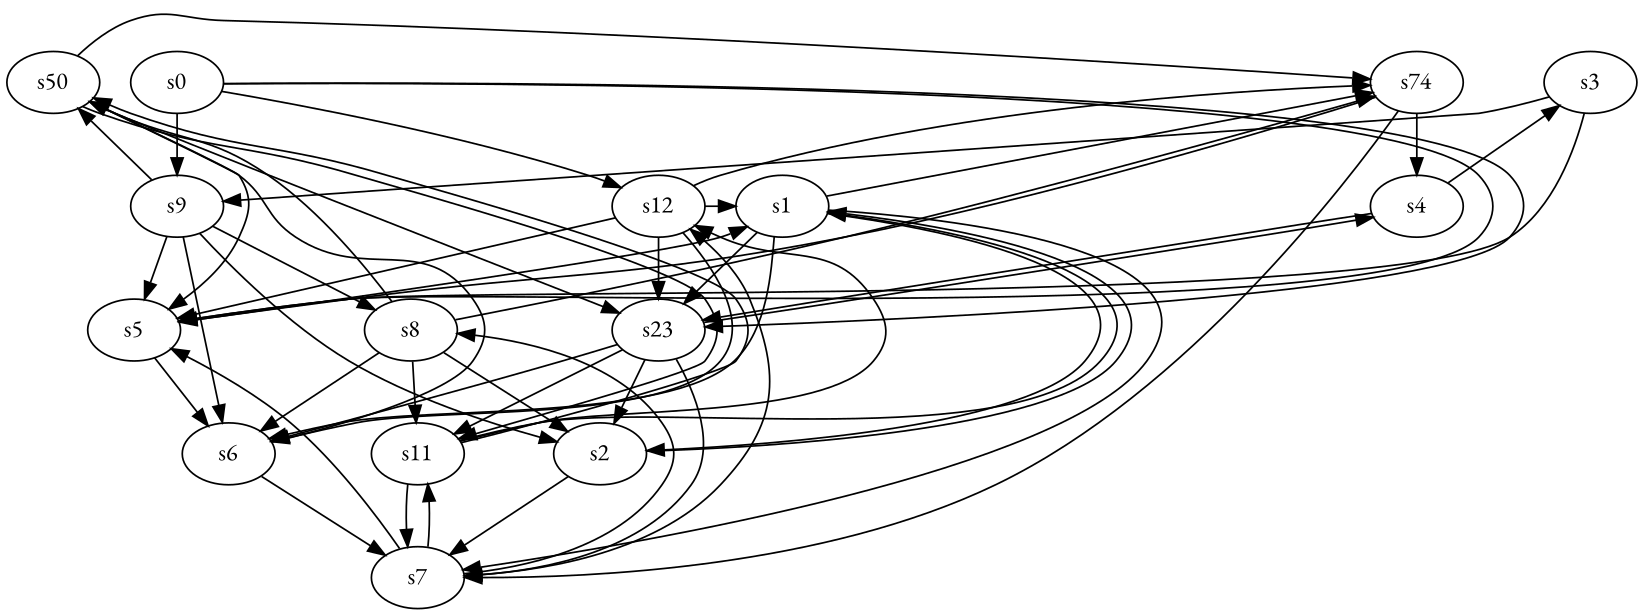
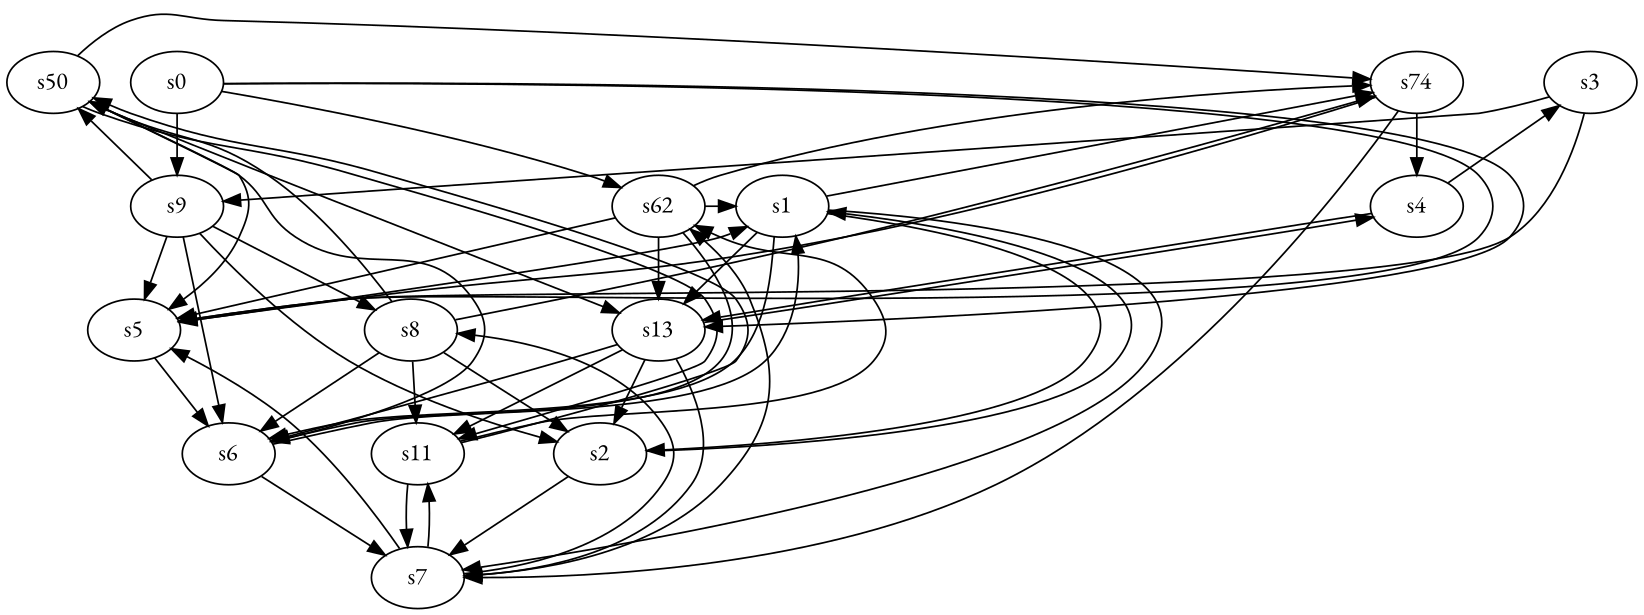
(659, 206) -> (659, 206)
(659, 330) -> (659, 330)
(883, 417) -> (717, 385)
